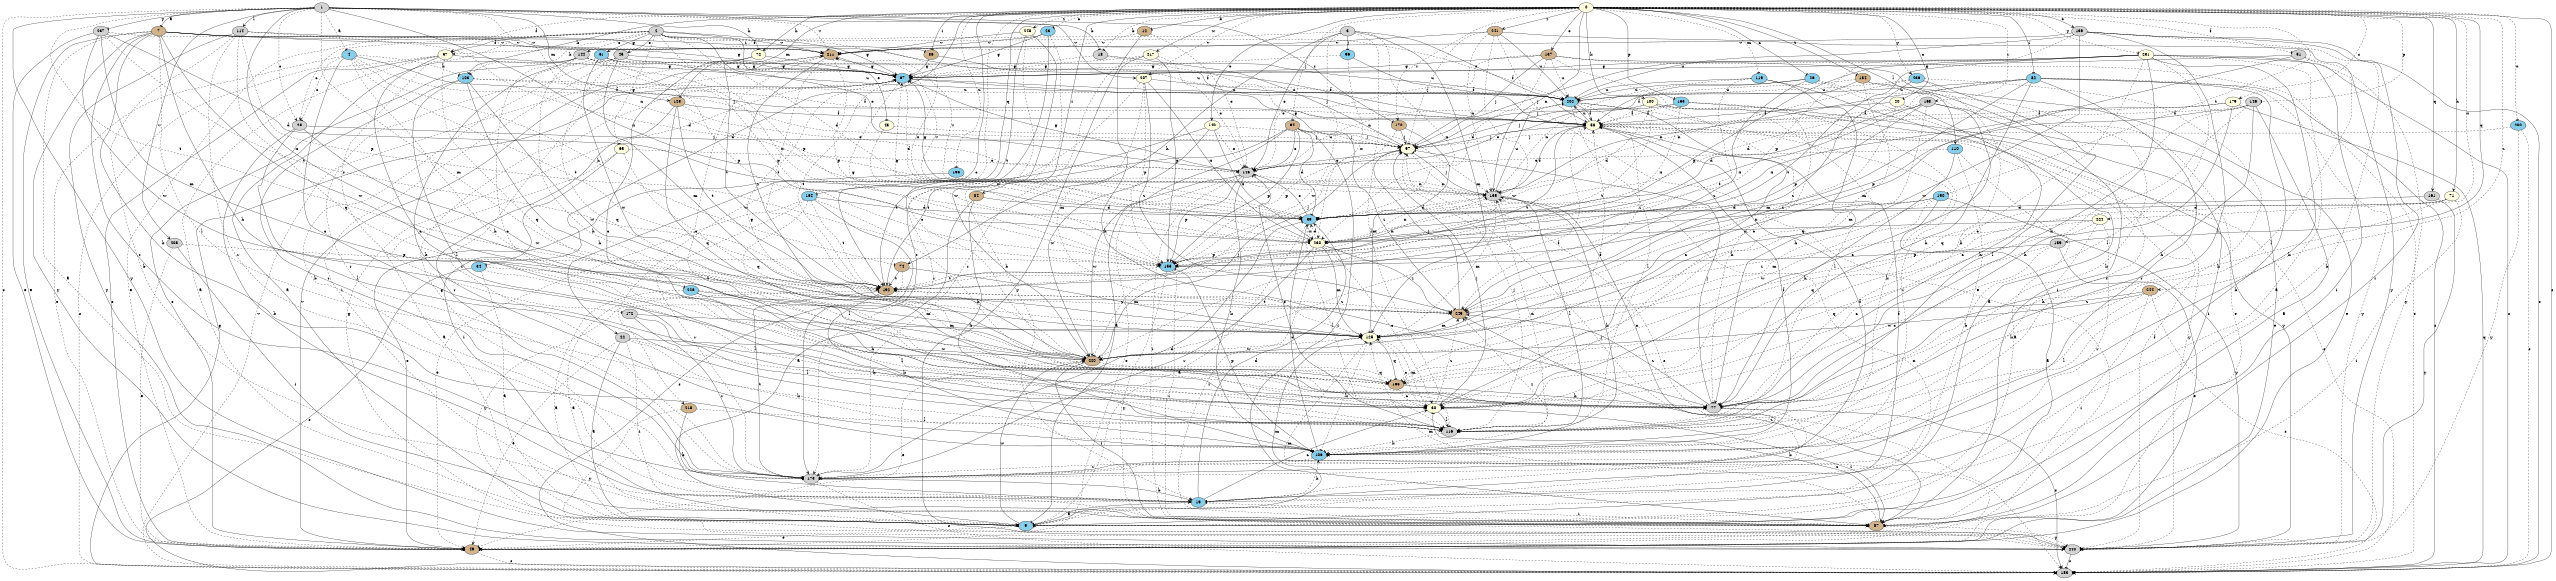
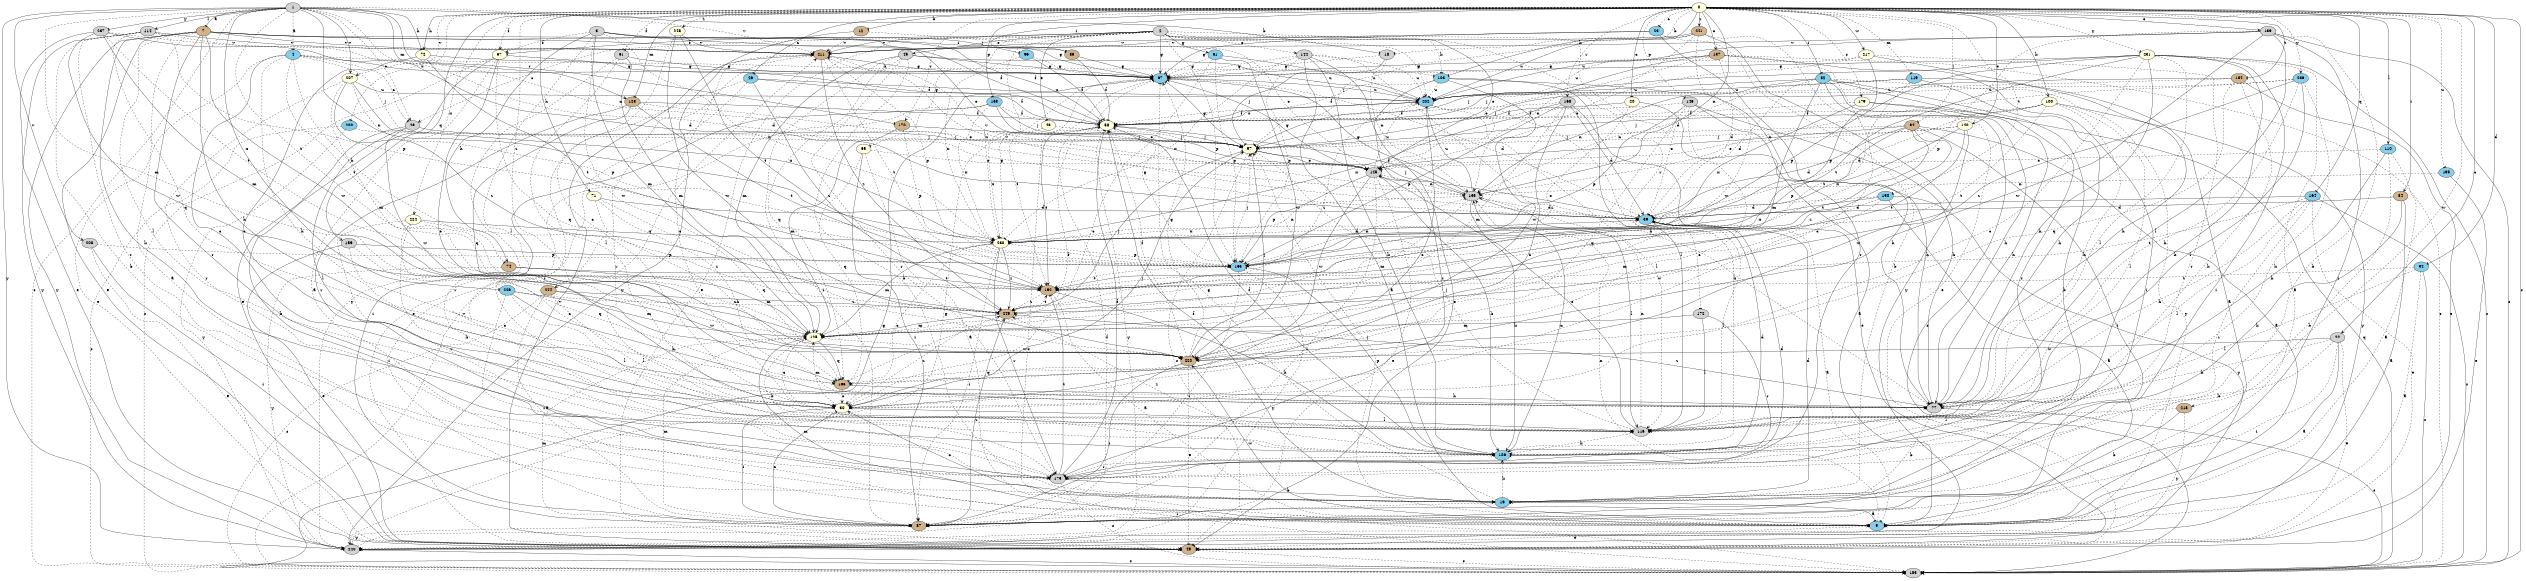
(1541, 99) -> (1659, 130)
(2432, 196) -> none
(1688, 200) -> (1142, 134)
